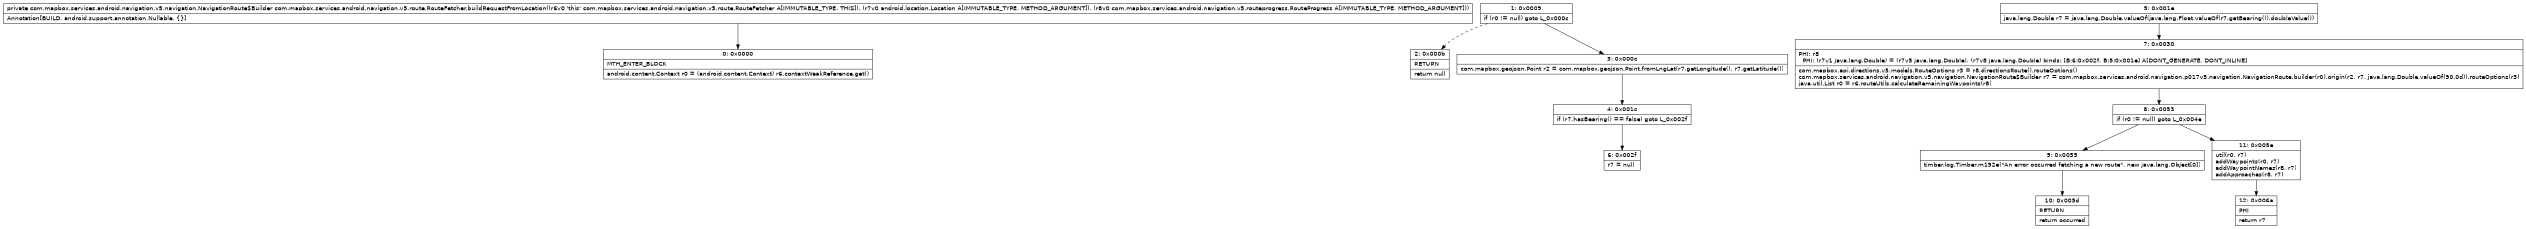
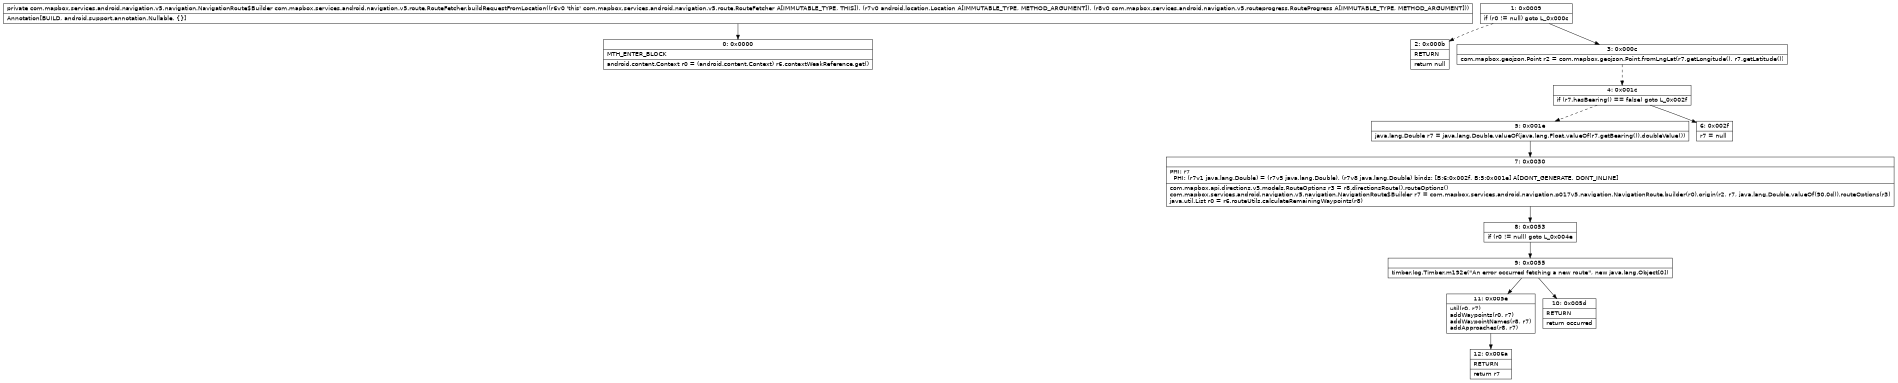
(1810, 54) -> (1181, 172)
(1622, 87) -> (1622, 73)
none -> (1578, 112)
(2195, 132) -> (1516, 284)
(2244, 211) -> (1486, 364)
